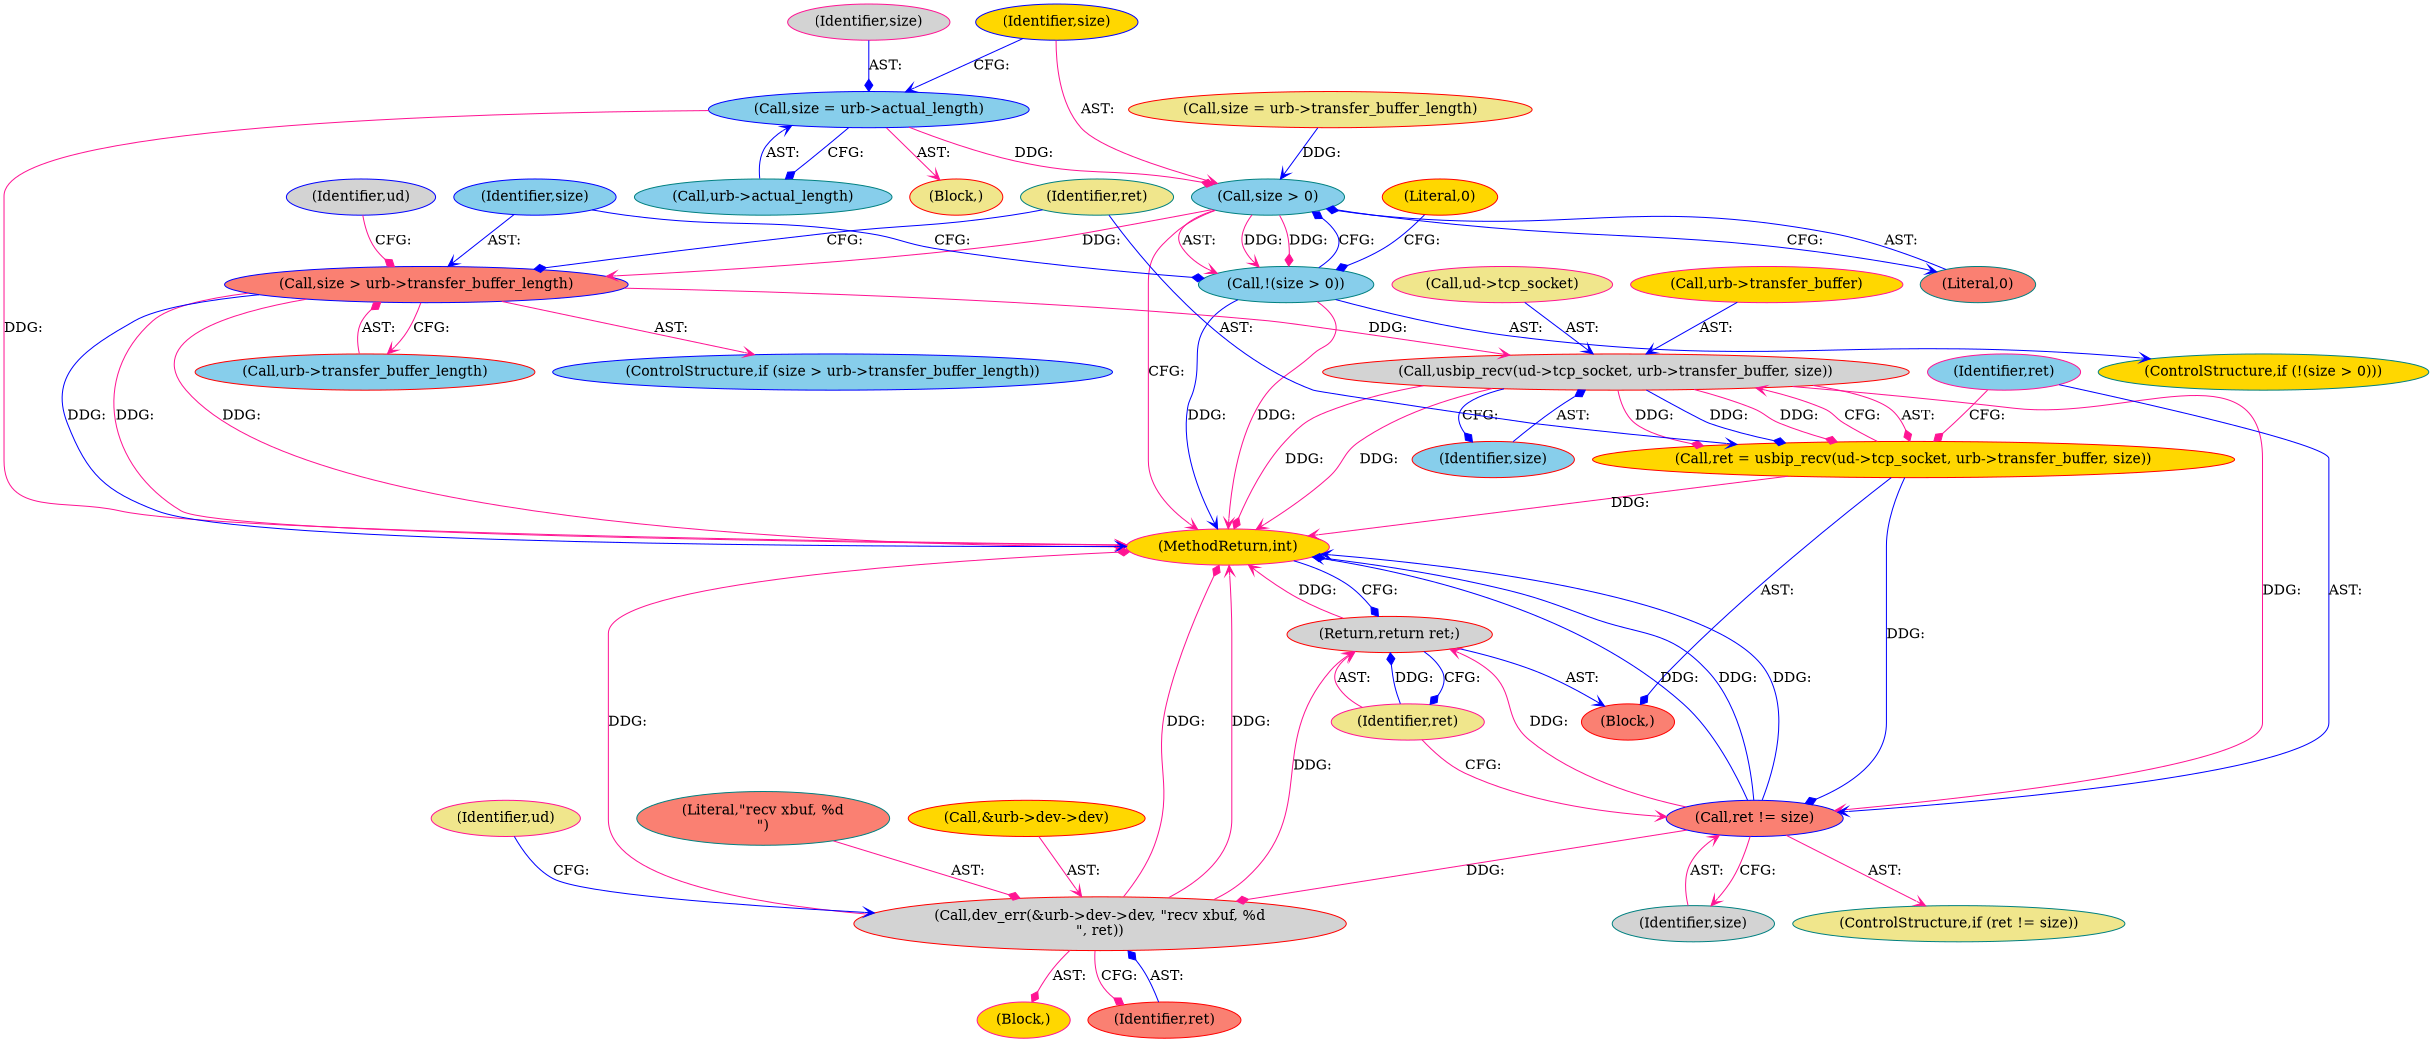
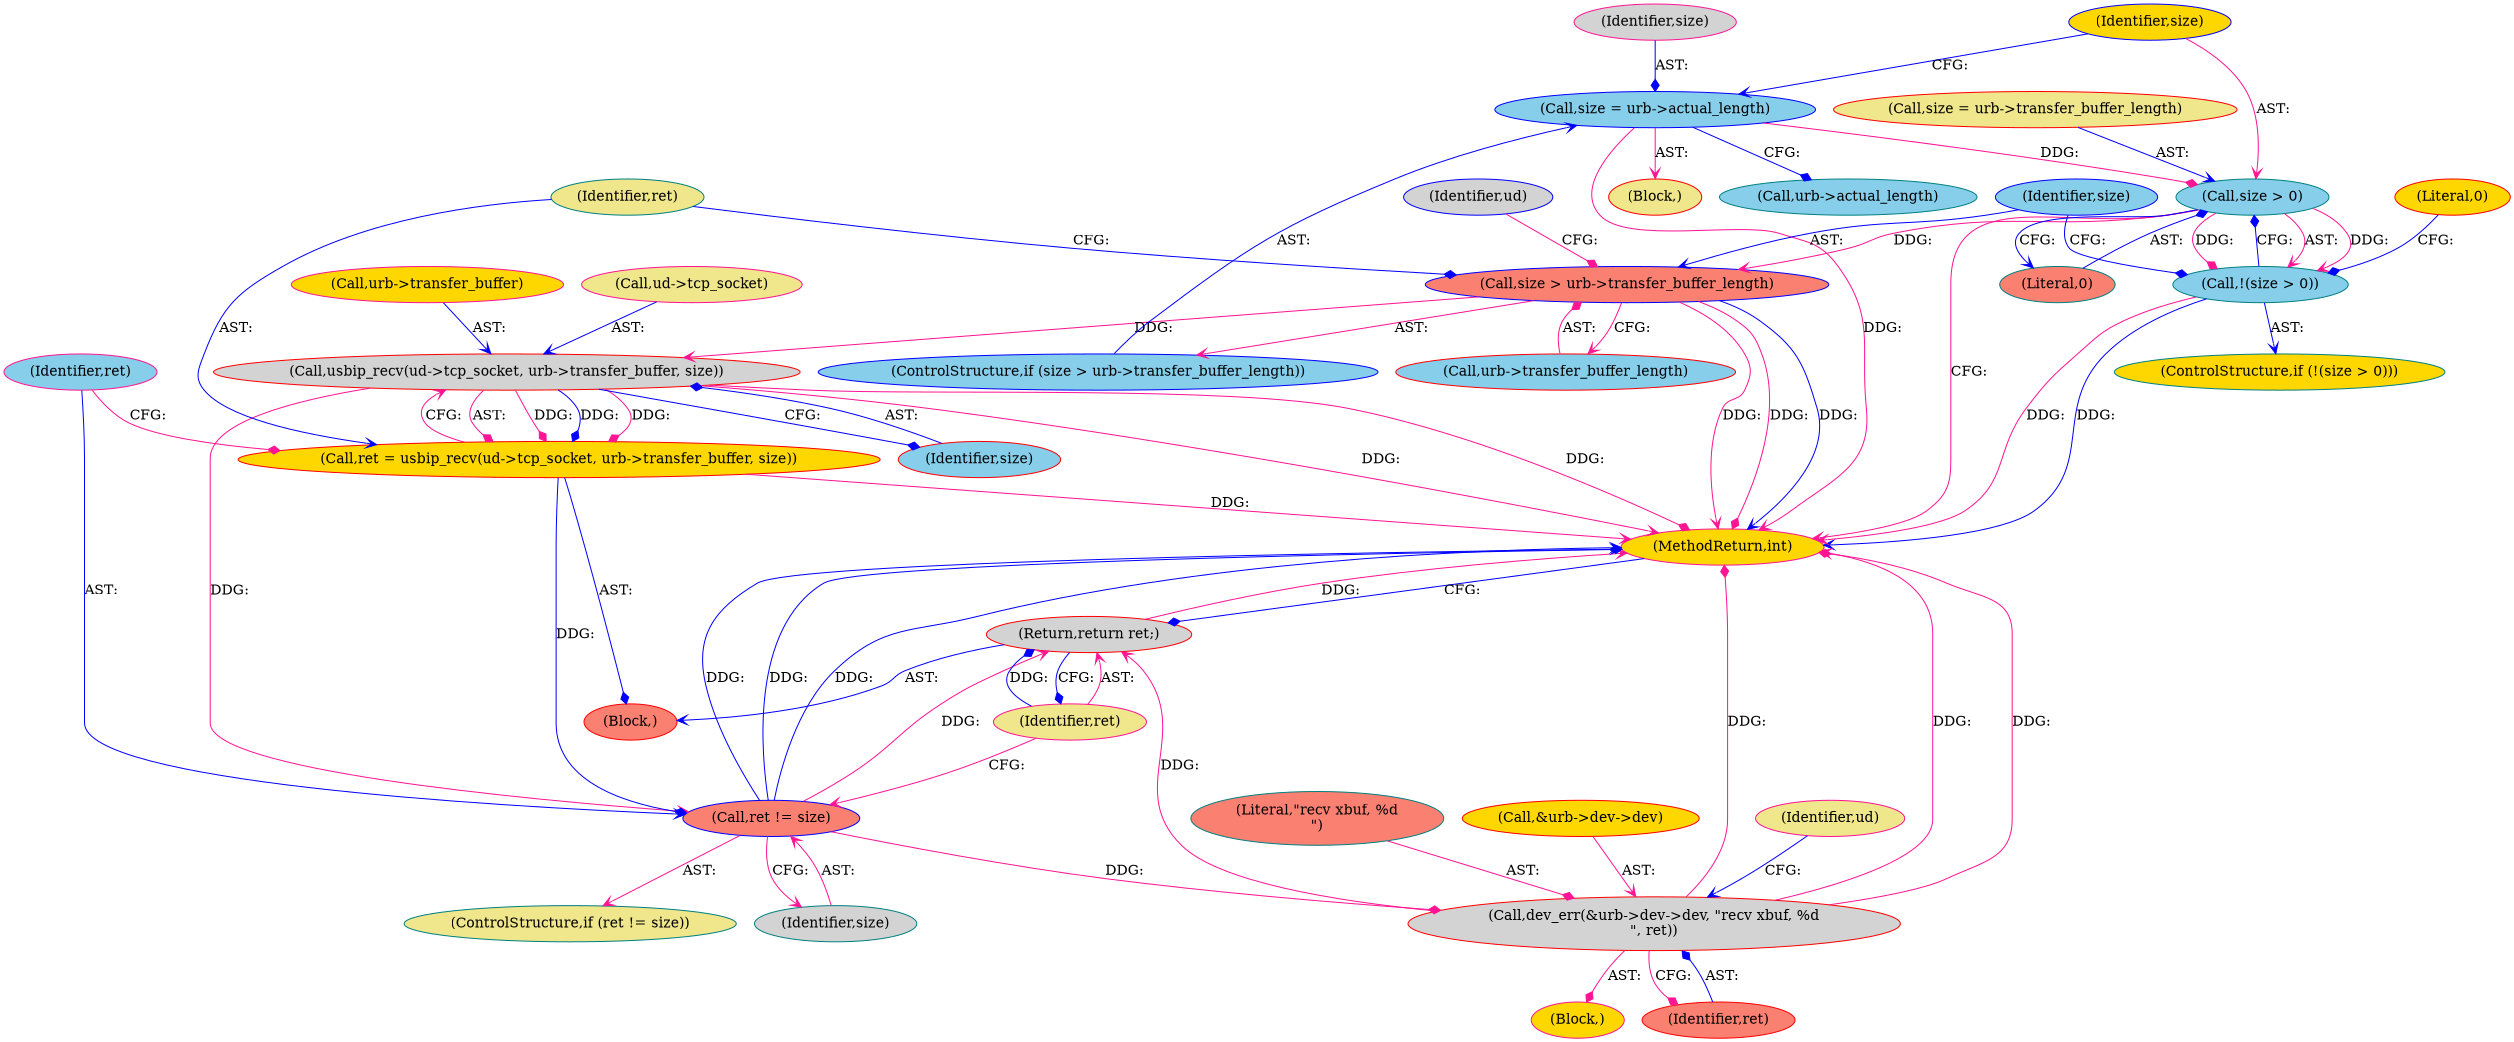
(763, 151) -> (1325, 209)
(1324, 153) -> (2175, 153)
